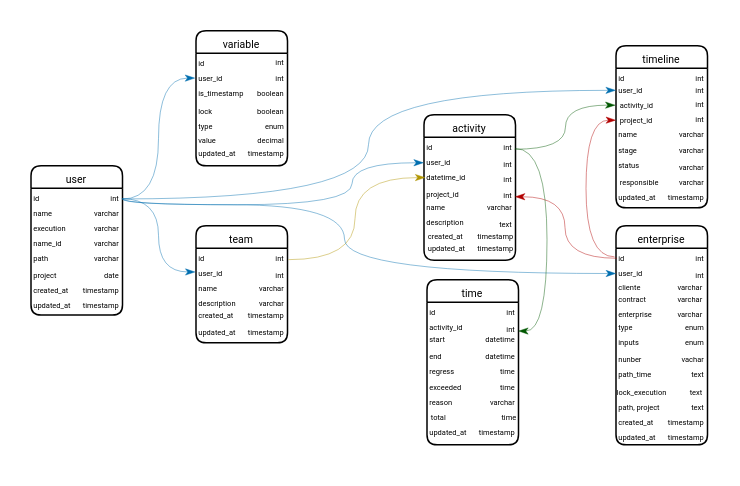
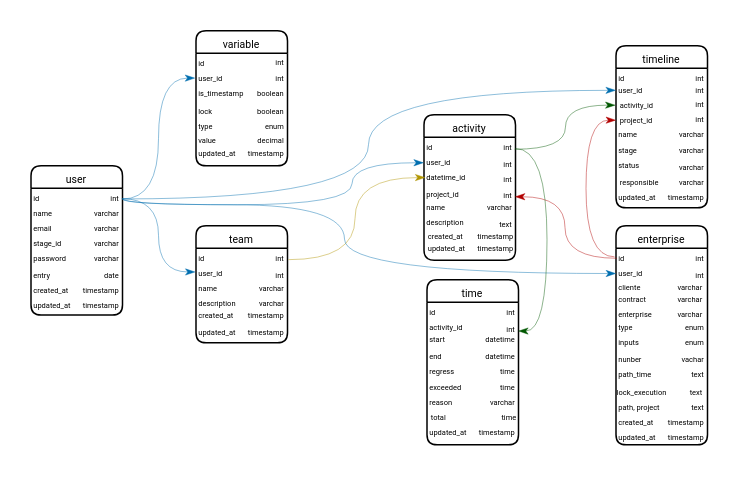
(77, 226) -> (54, 226)
(67, 241) -> (72, 241)
(54, 256) -> (74, 256)
(69, 272) -> (59, 272)
